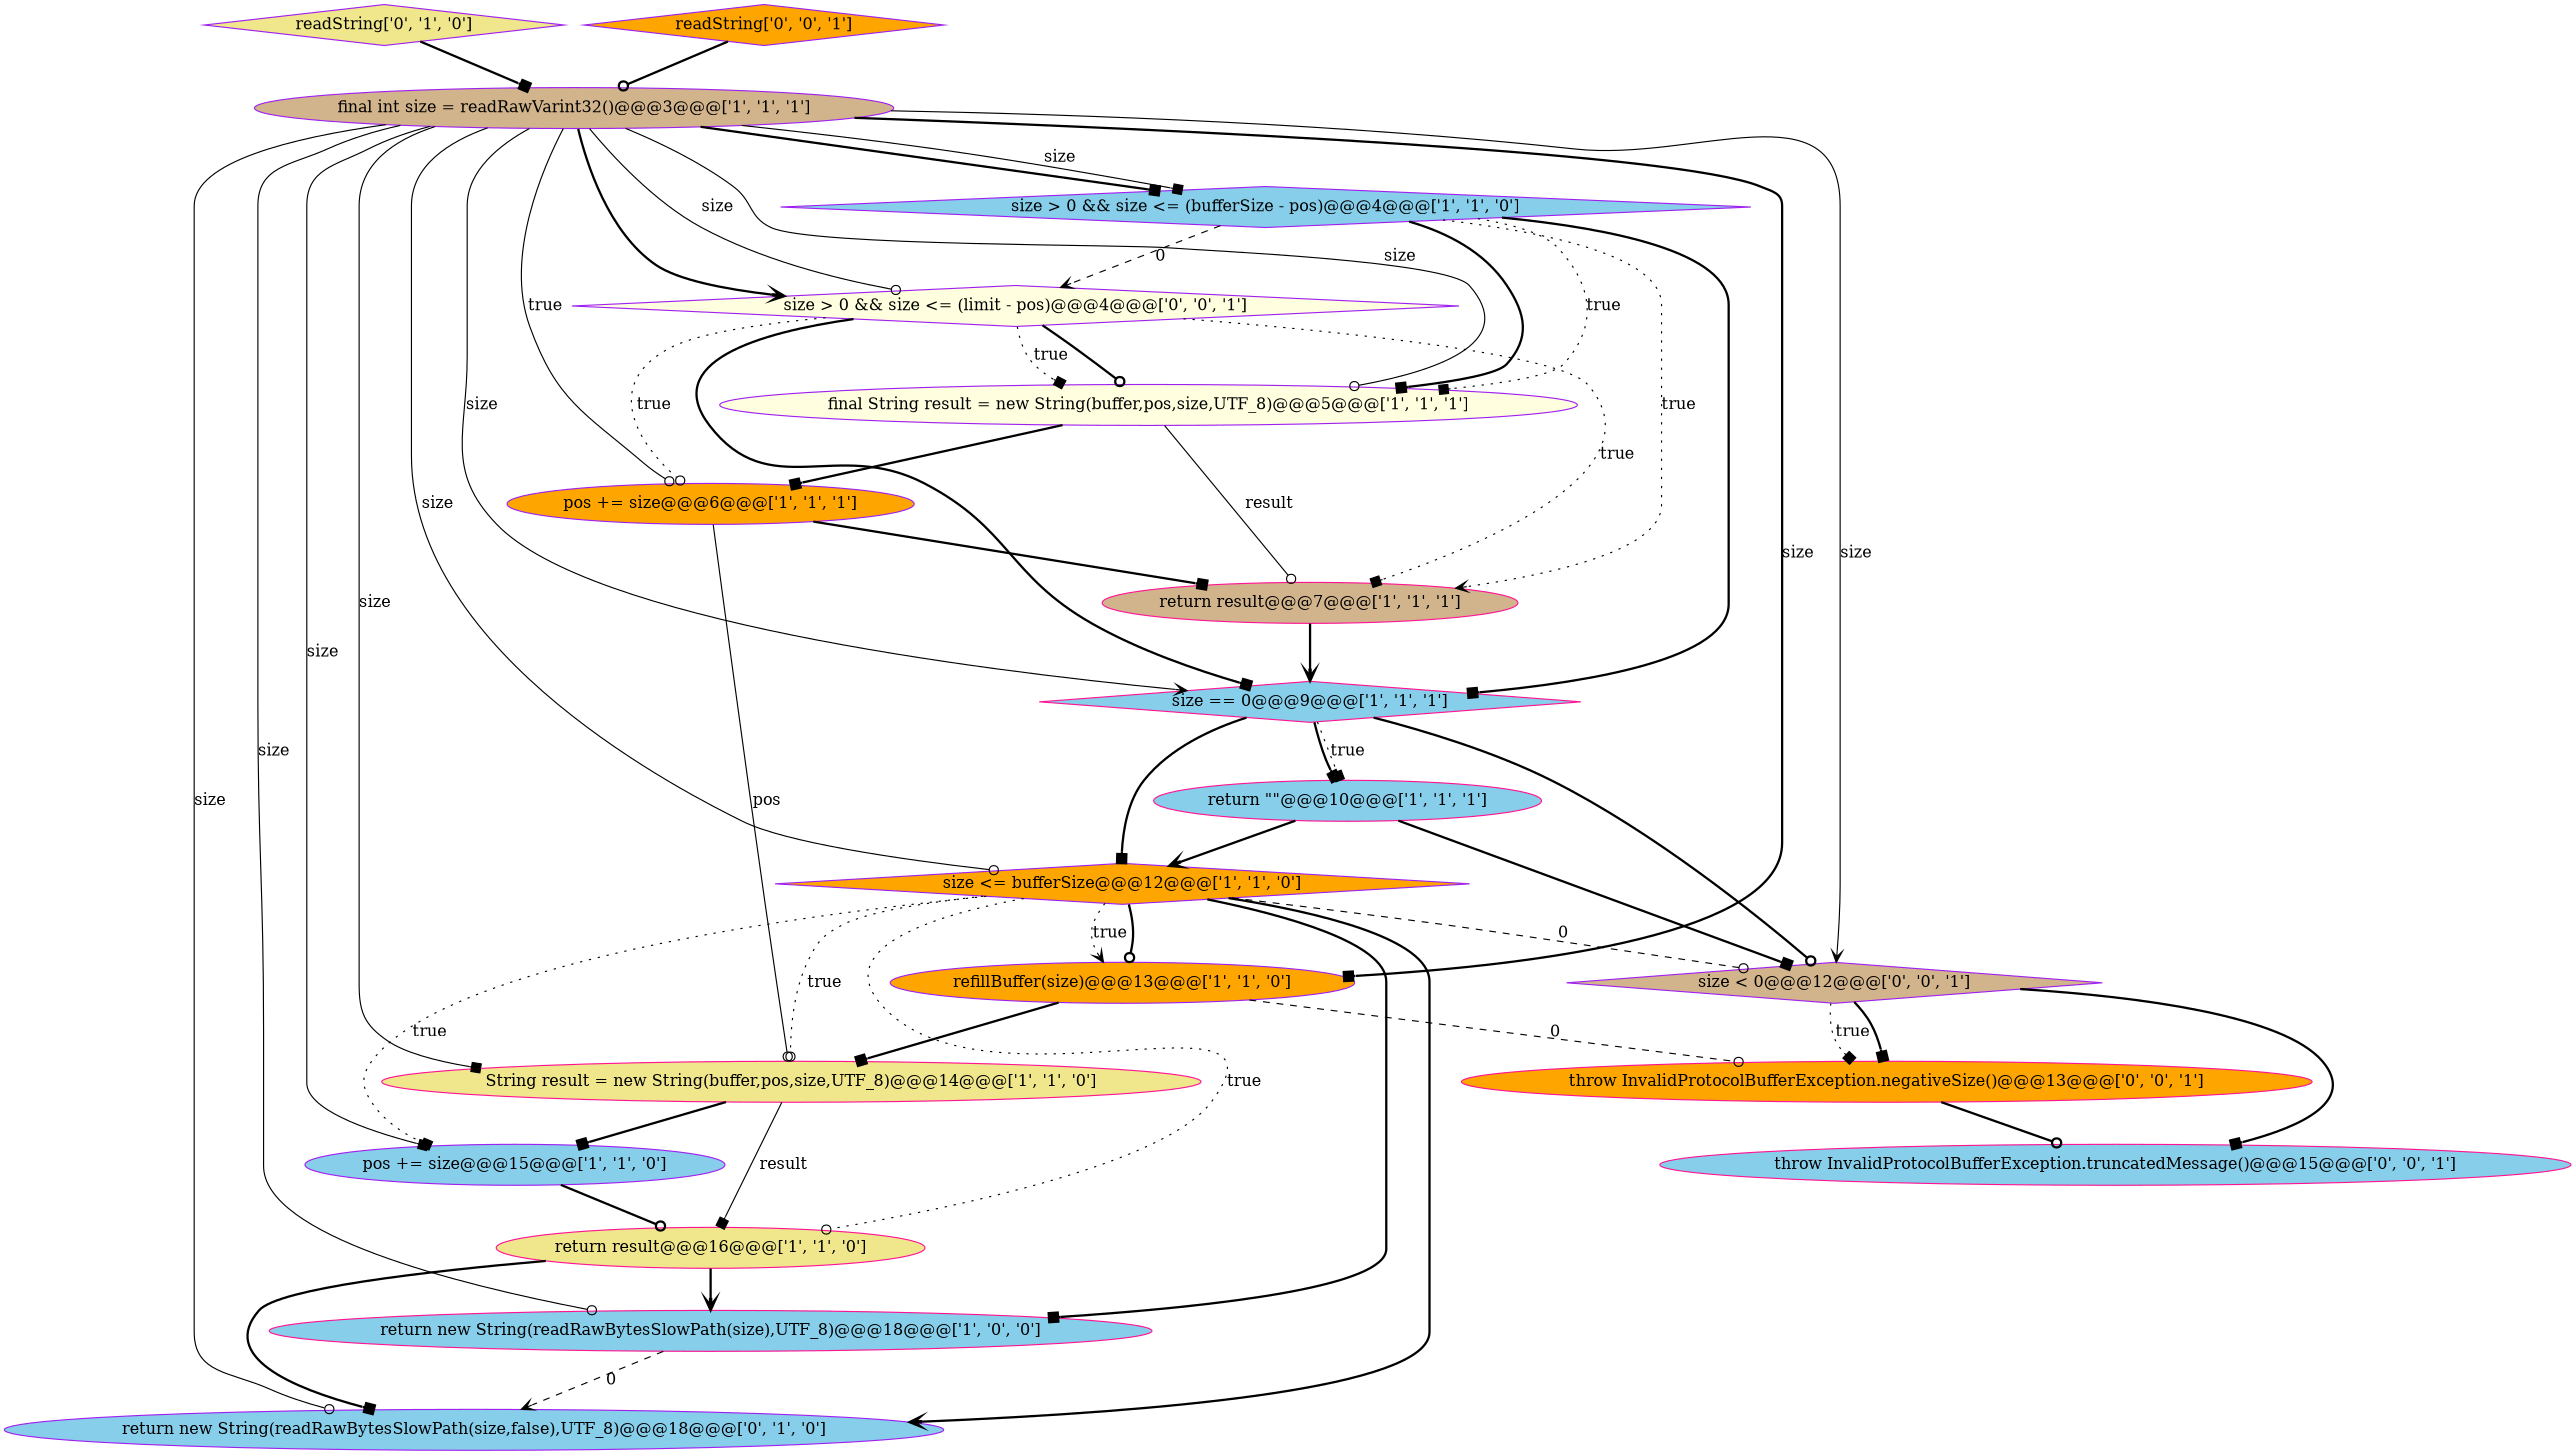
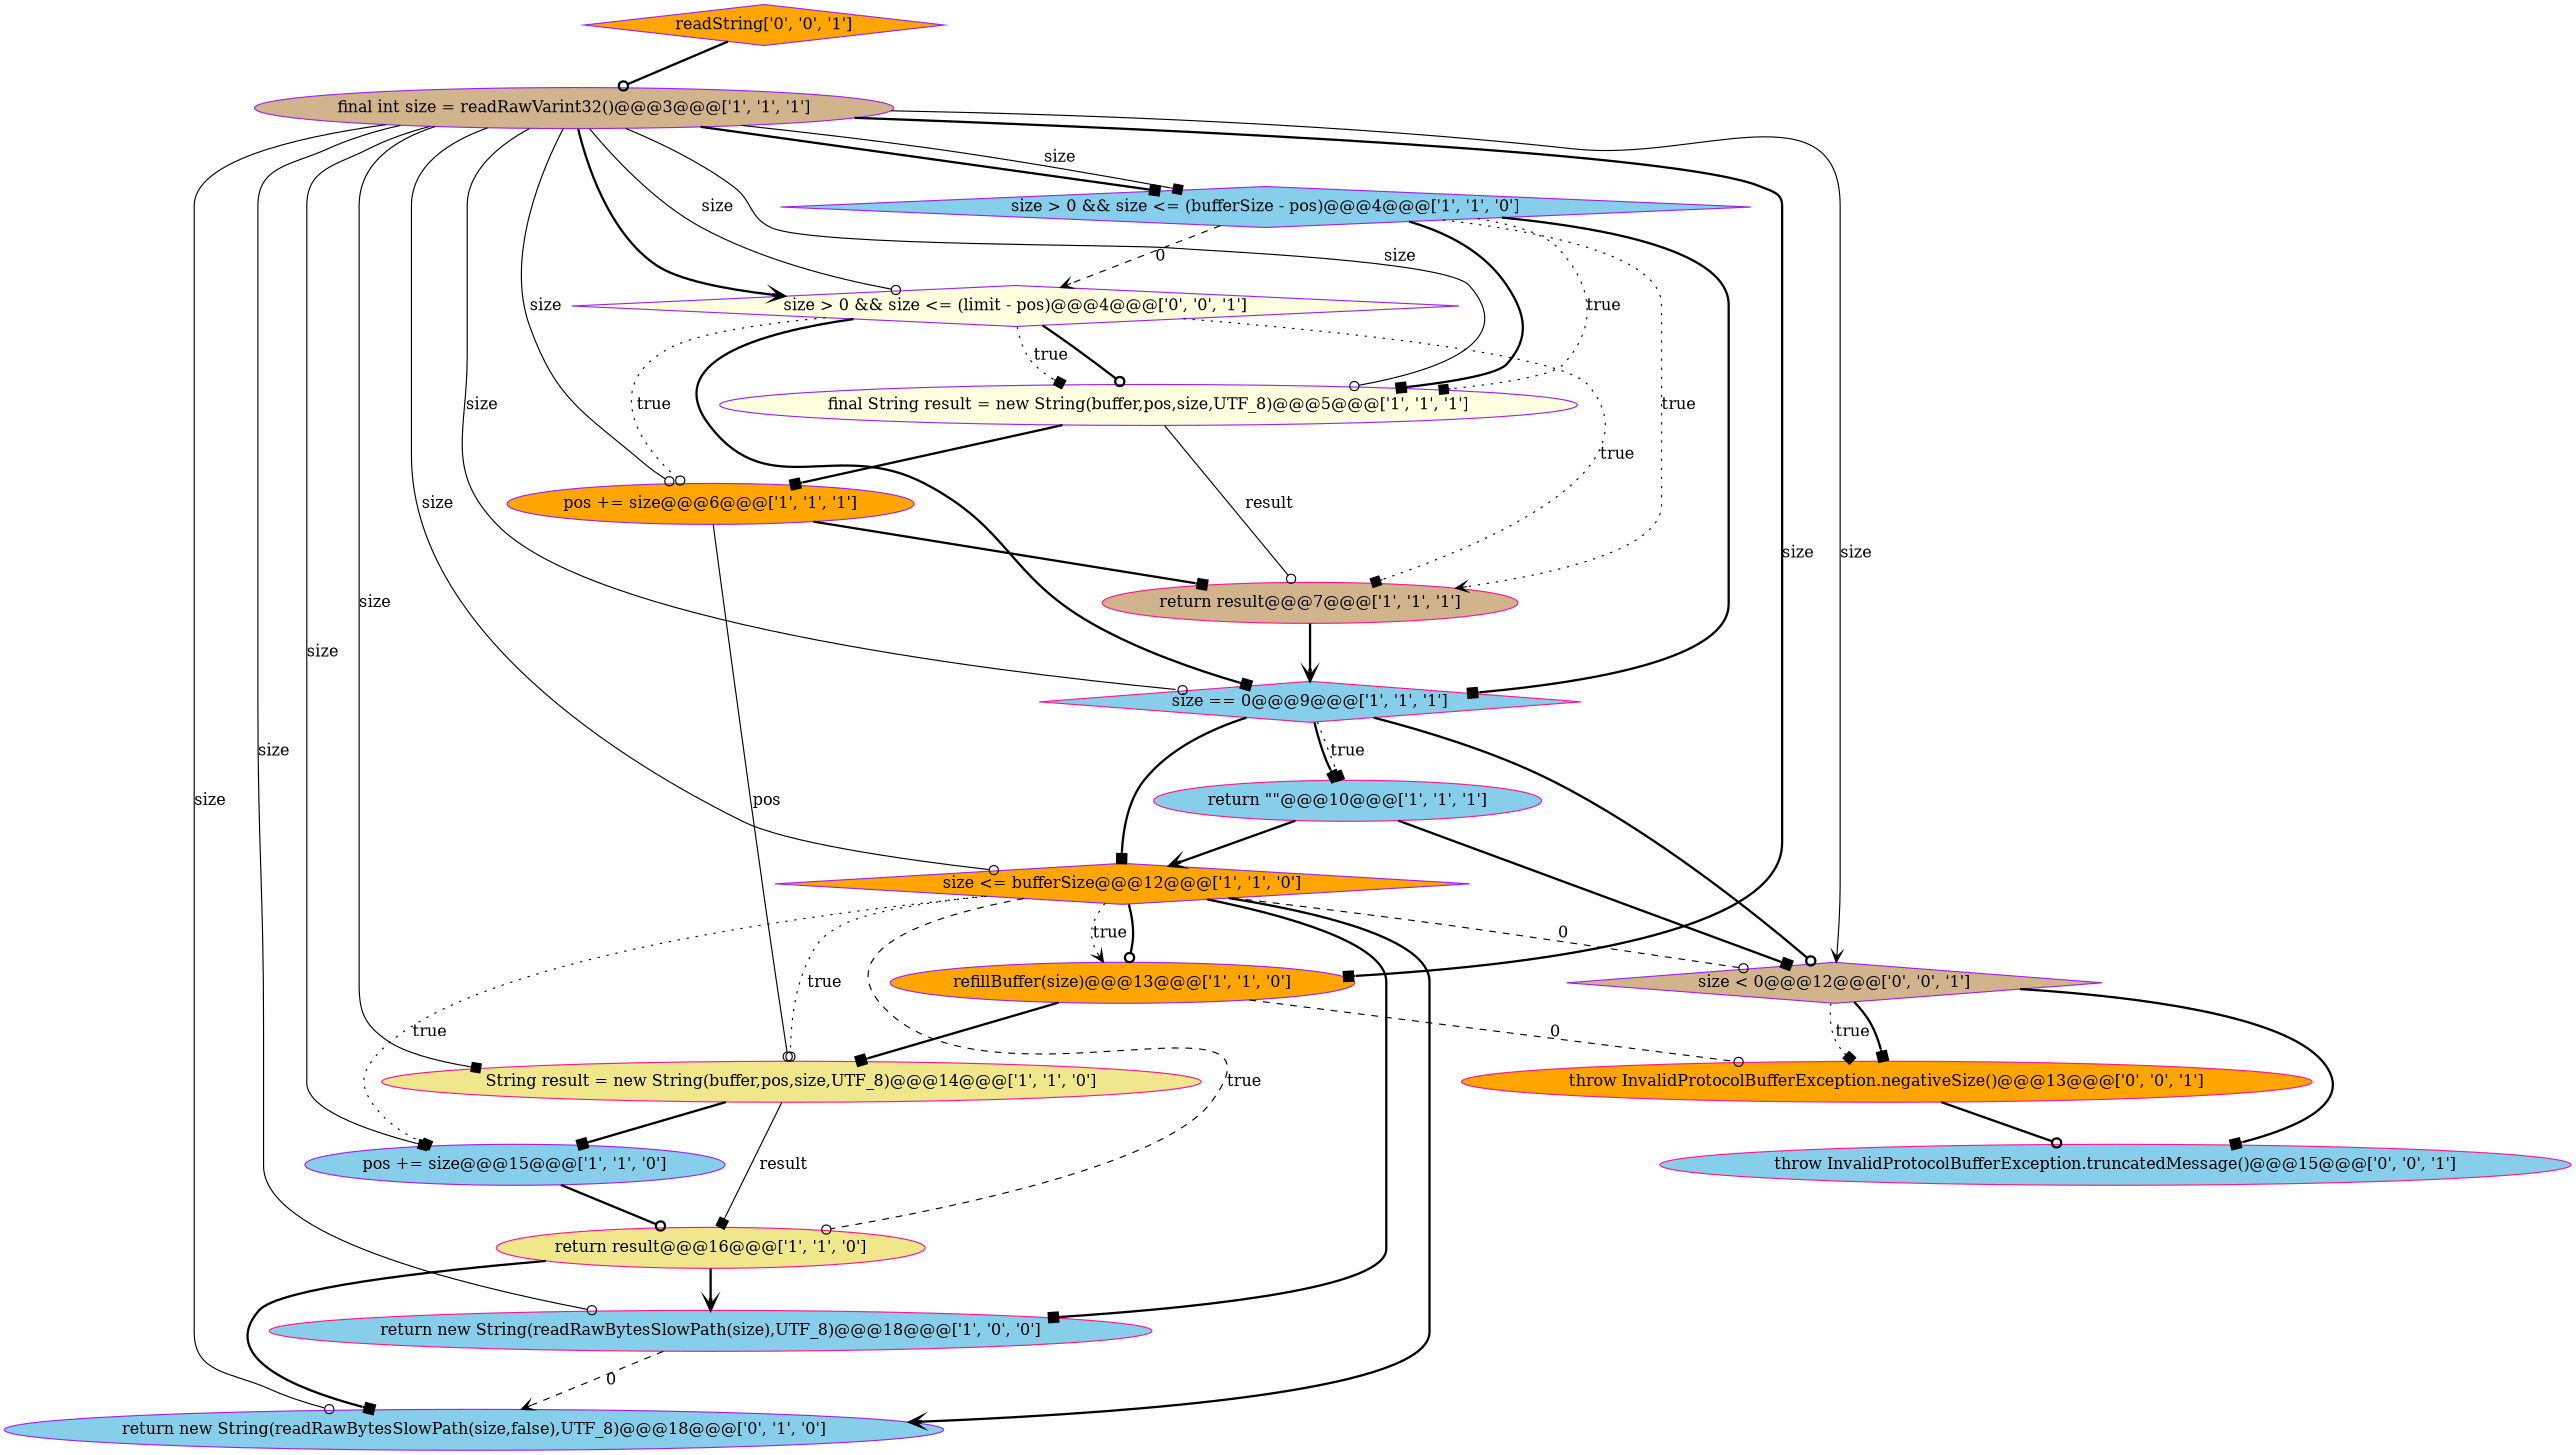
(384, 25) -> none
(546, 306) -> (546, 306)
(617, 589) -> (617, 589)
(1167, 1048) -> (1167, 1048)
